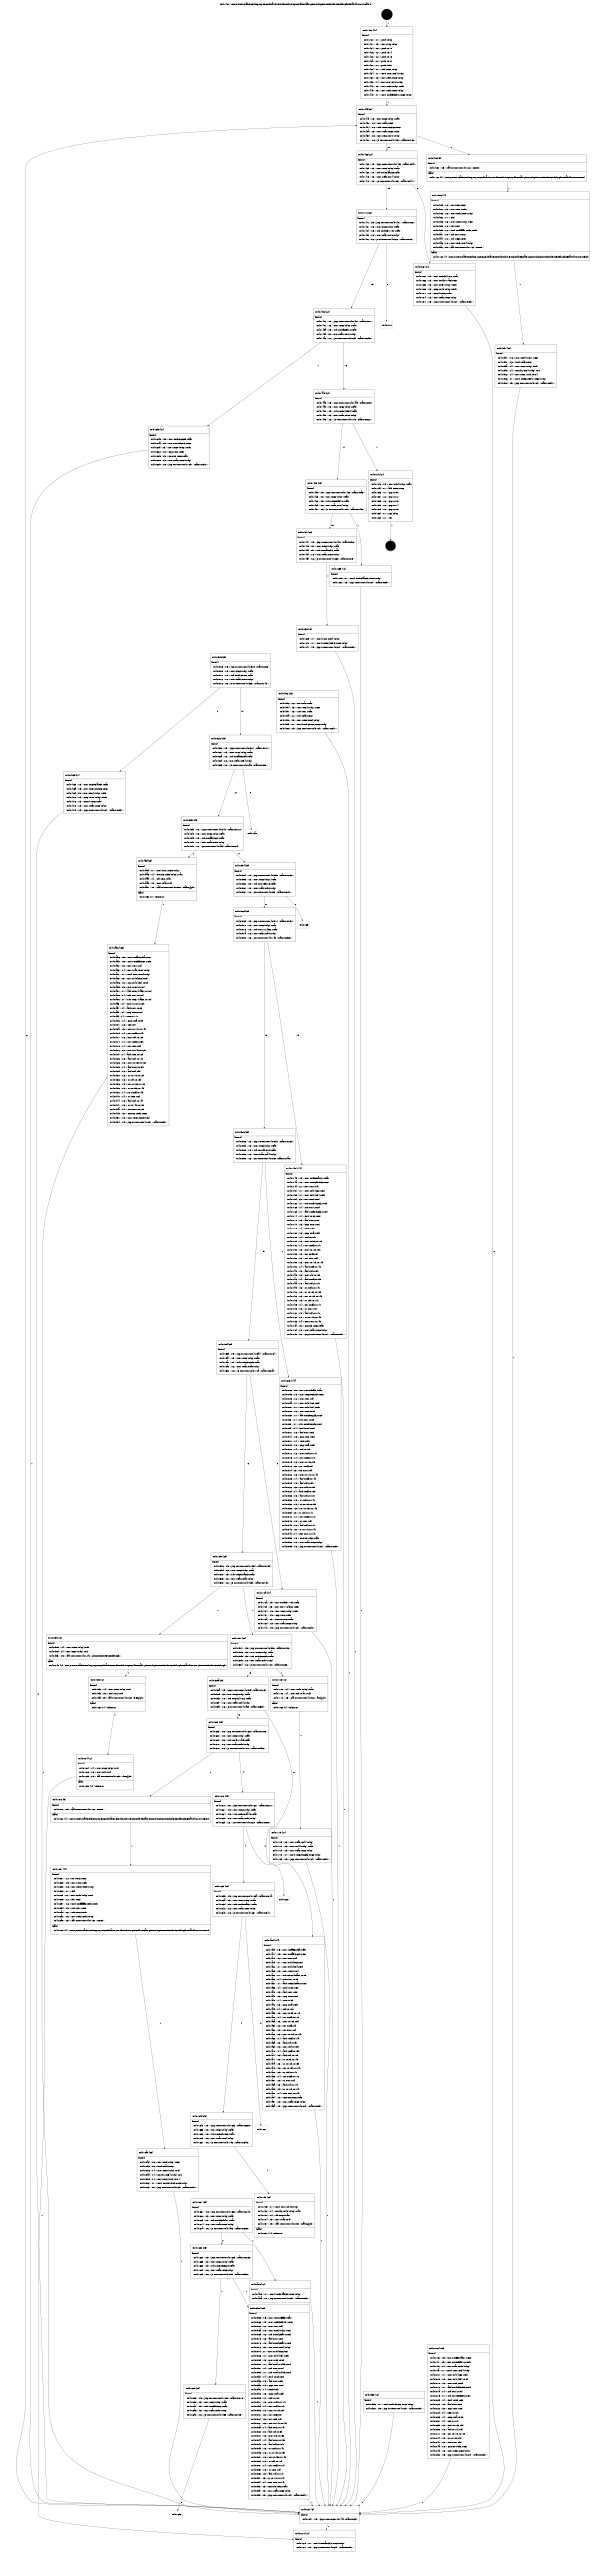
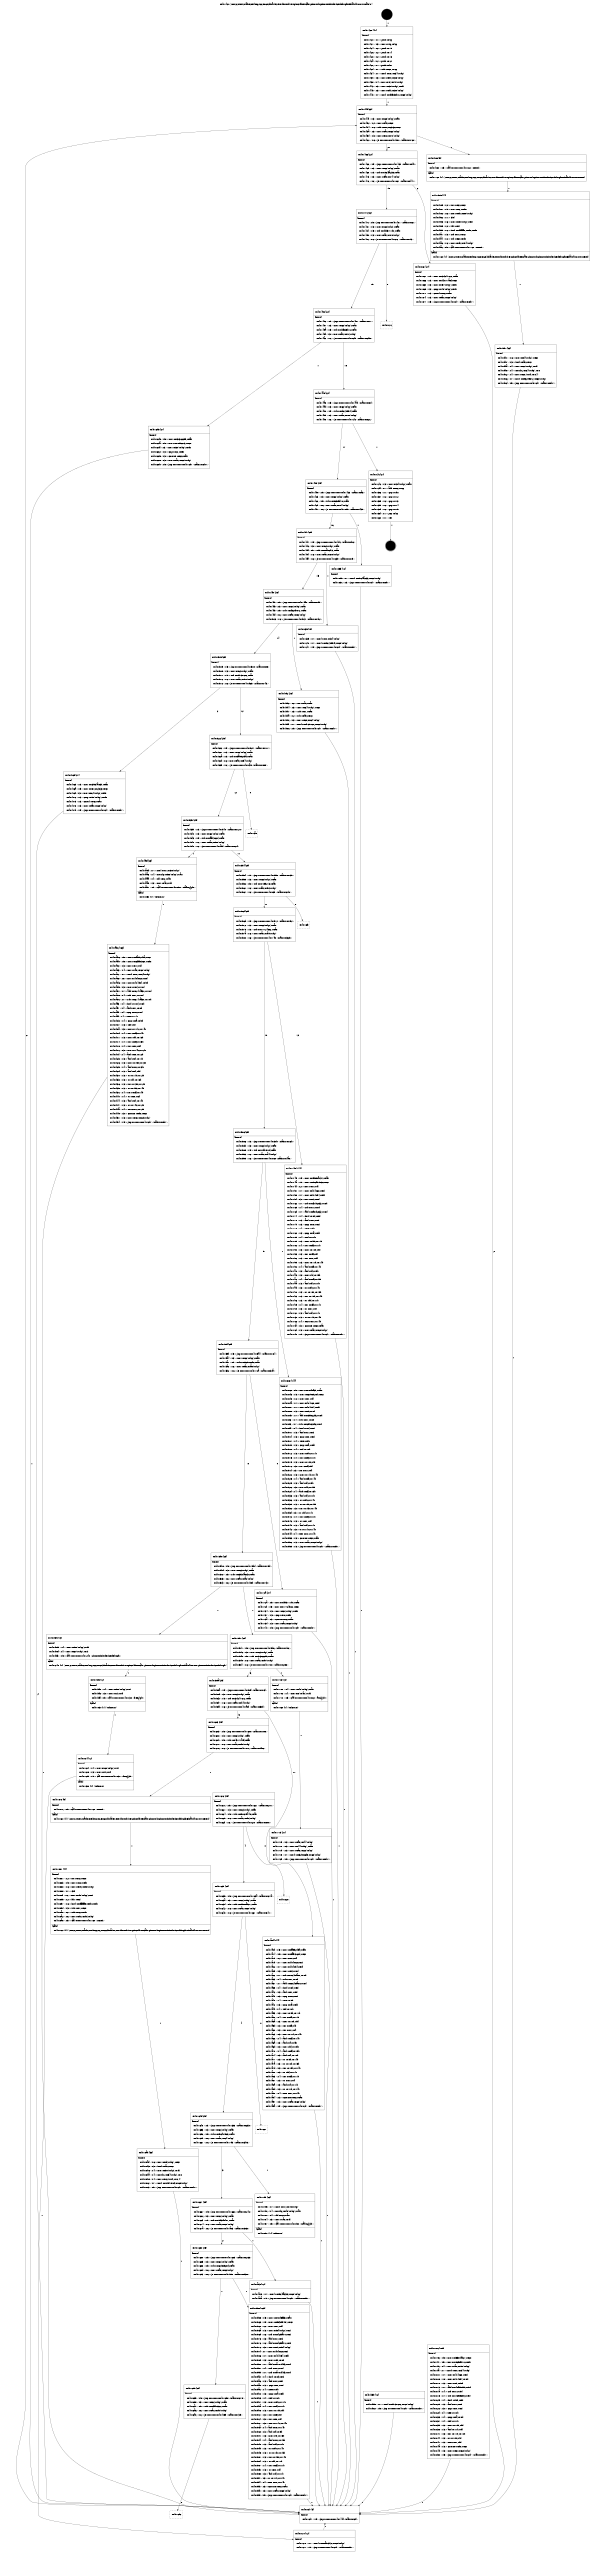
none -> (293, 606)
(241, 1772) -> none
none -> (222, 2172)
(327, 2526) -> (324, 2527)
